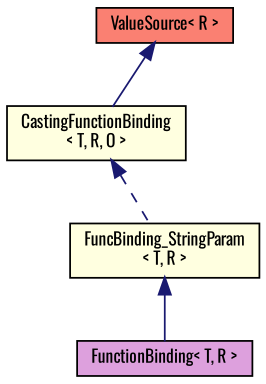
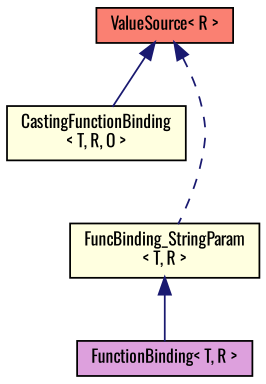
(135, 200) -> (205, 141)
